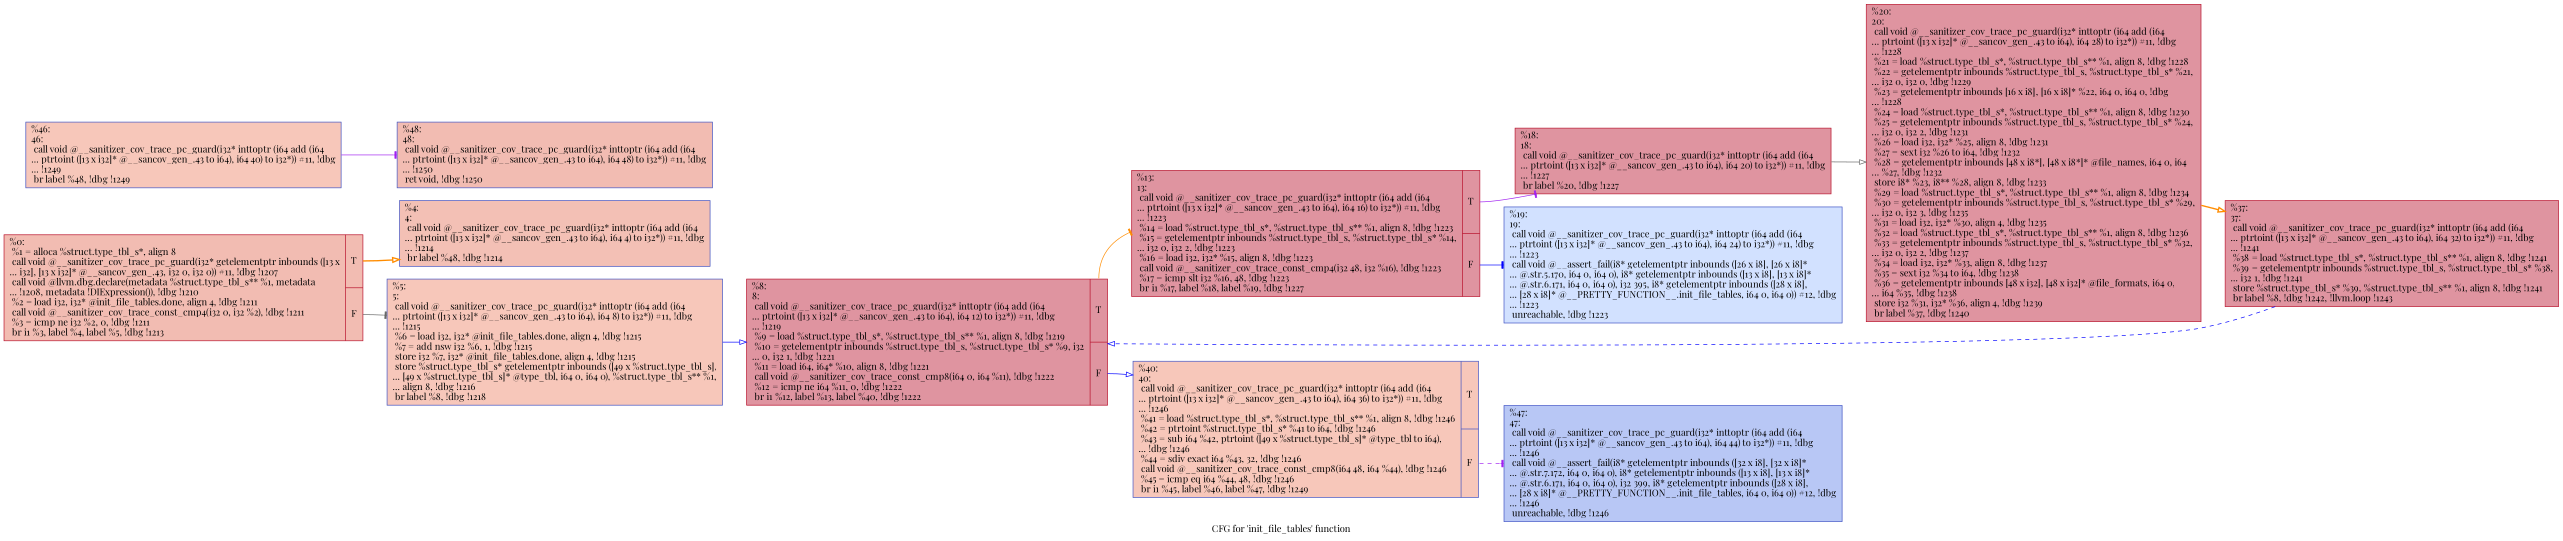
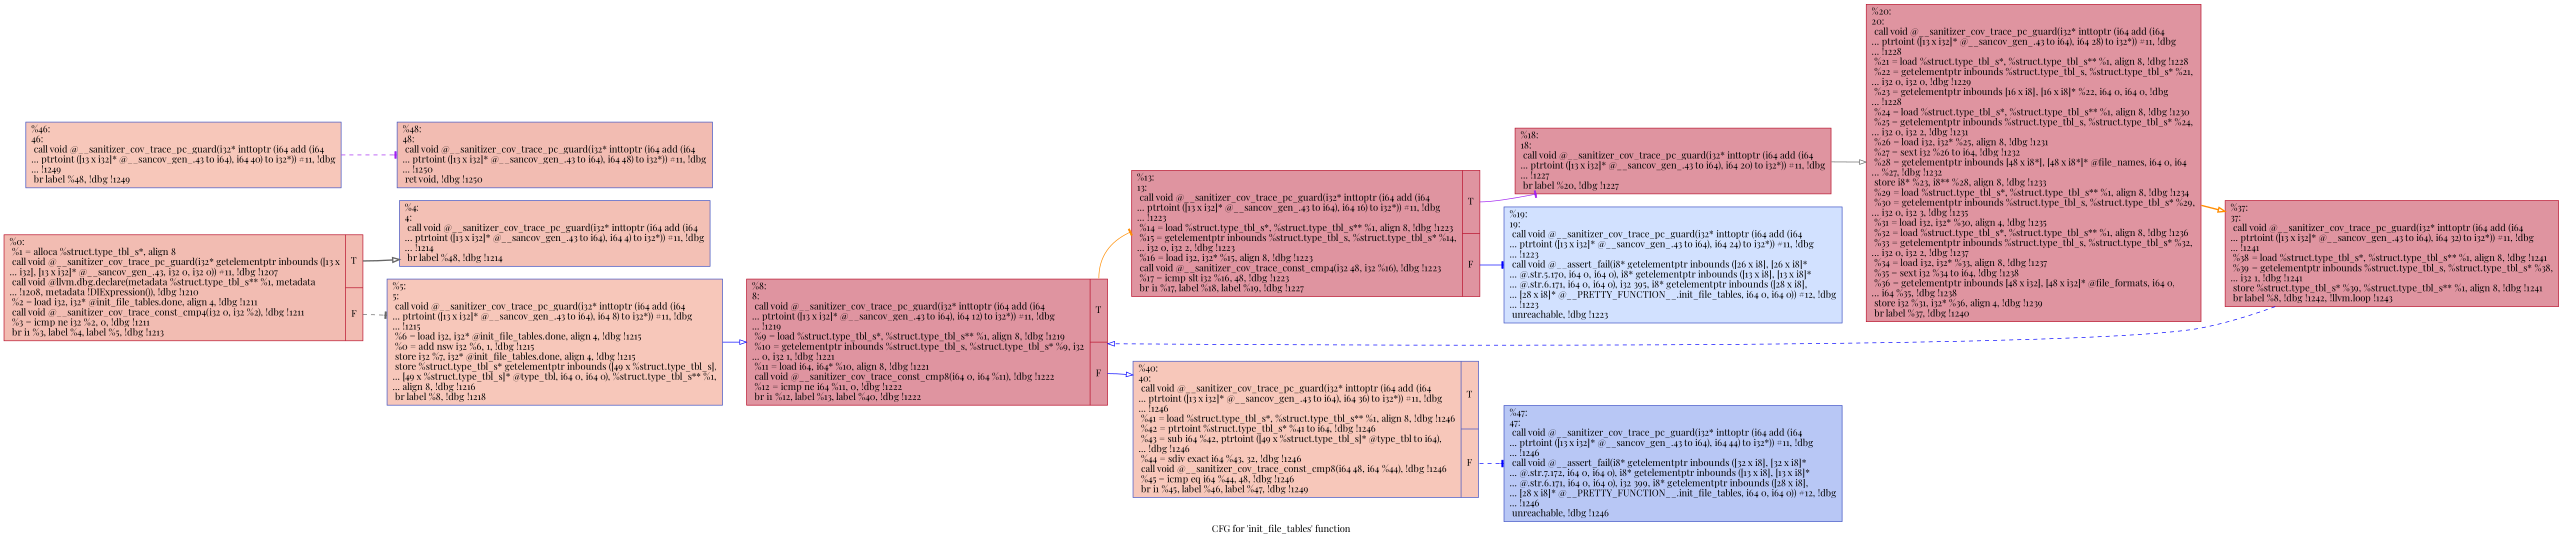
(367, 155) -> (367, 155)
(378, 261) -> (378, 261)
(373, 315) -> (373, 315)
(463, 347) -> (464, 347)
(1490, 464) -> (1490, 464)
